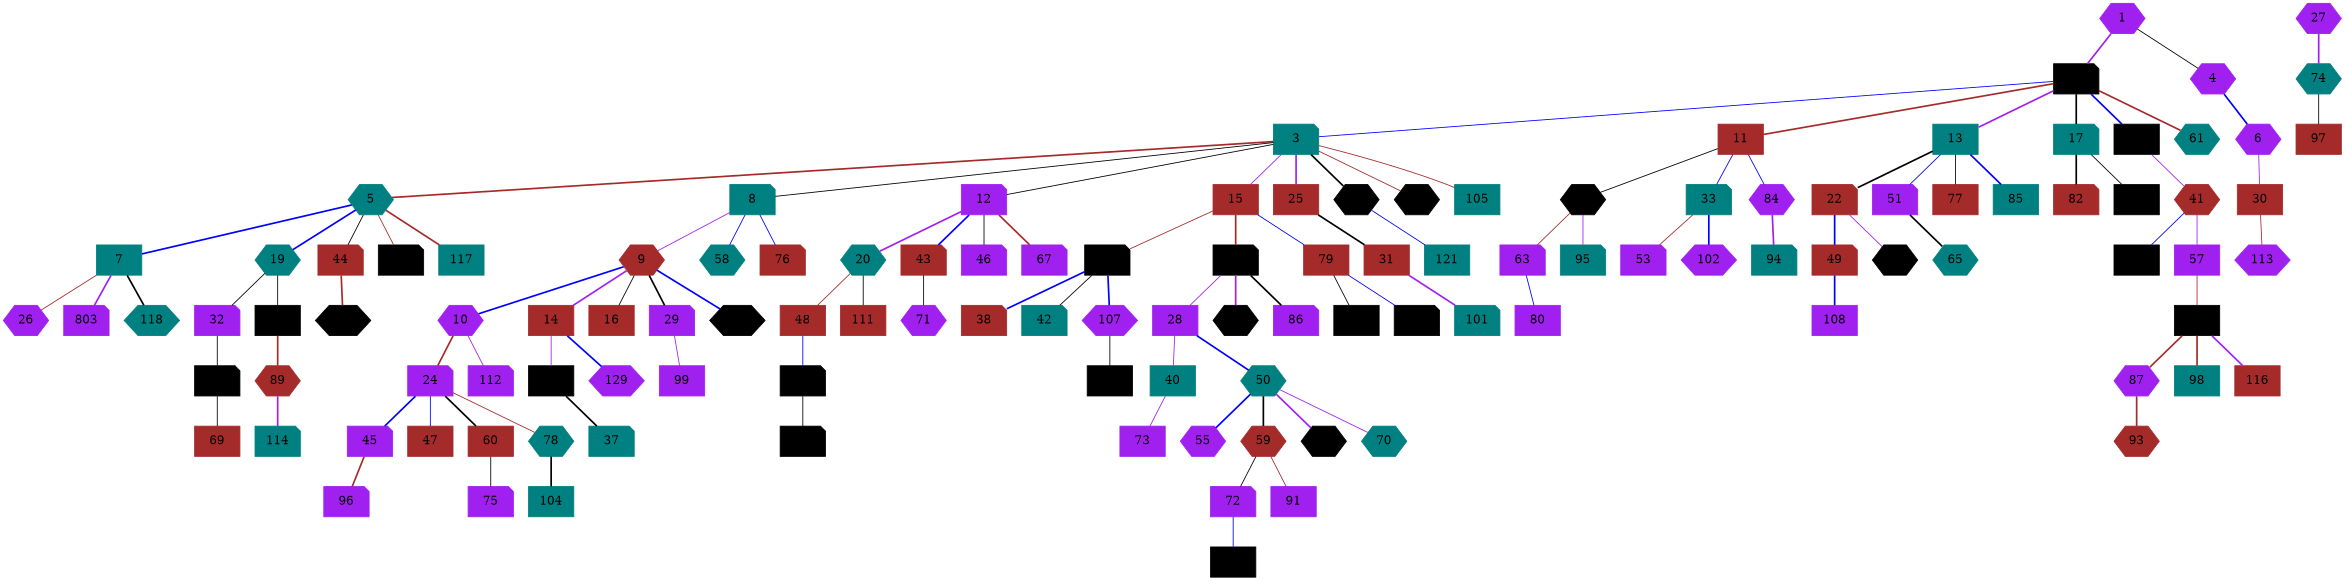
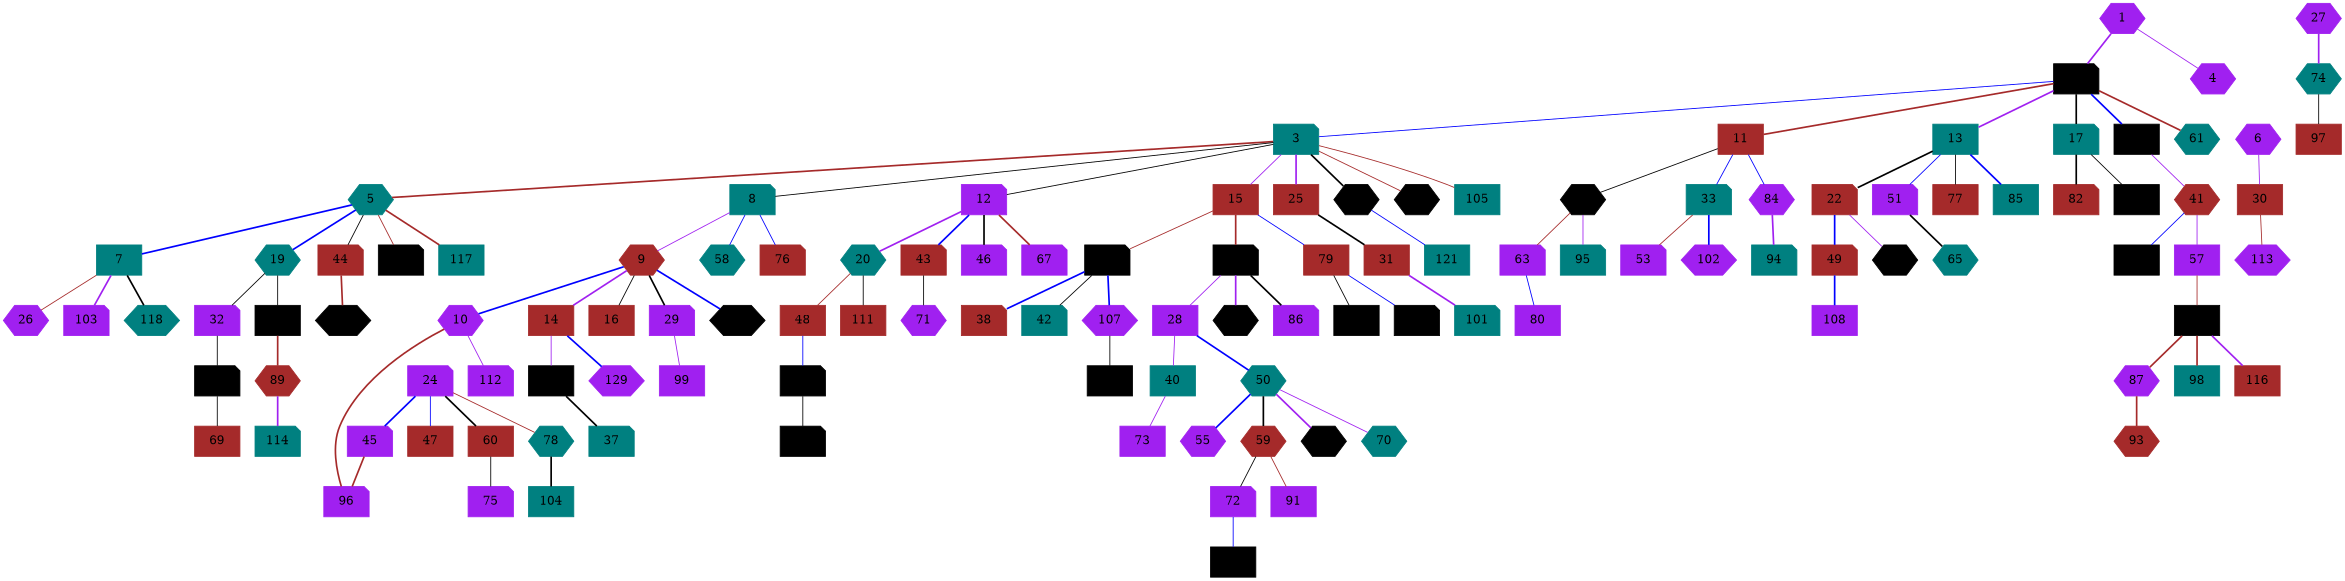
(2168, 49) -> (2168, 49)
(2236, 109) -> none
(984, 230) -> (984, 230)
(86, 320) -> (86, 320)
(445, 351) -> (362, 391)
